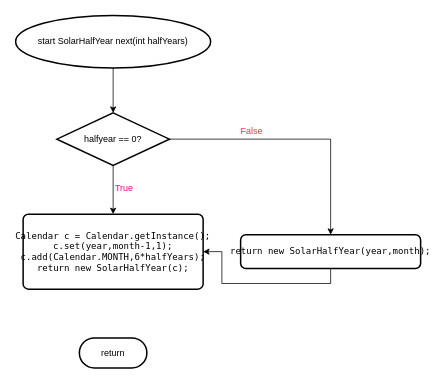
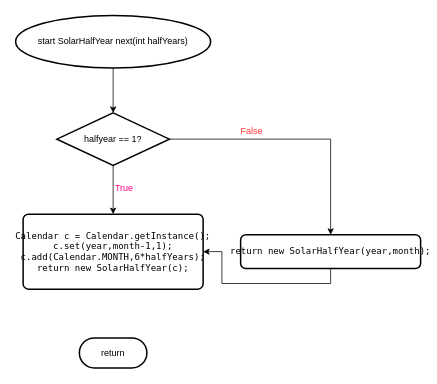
(113, 139) -> (113, 139)
